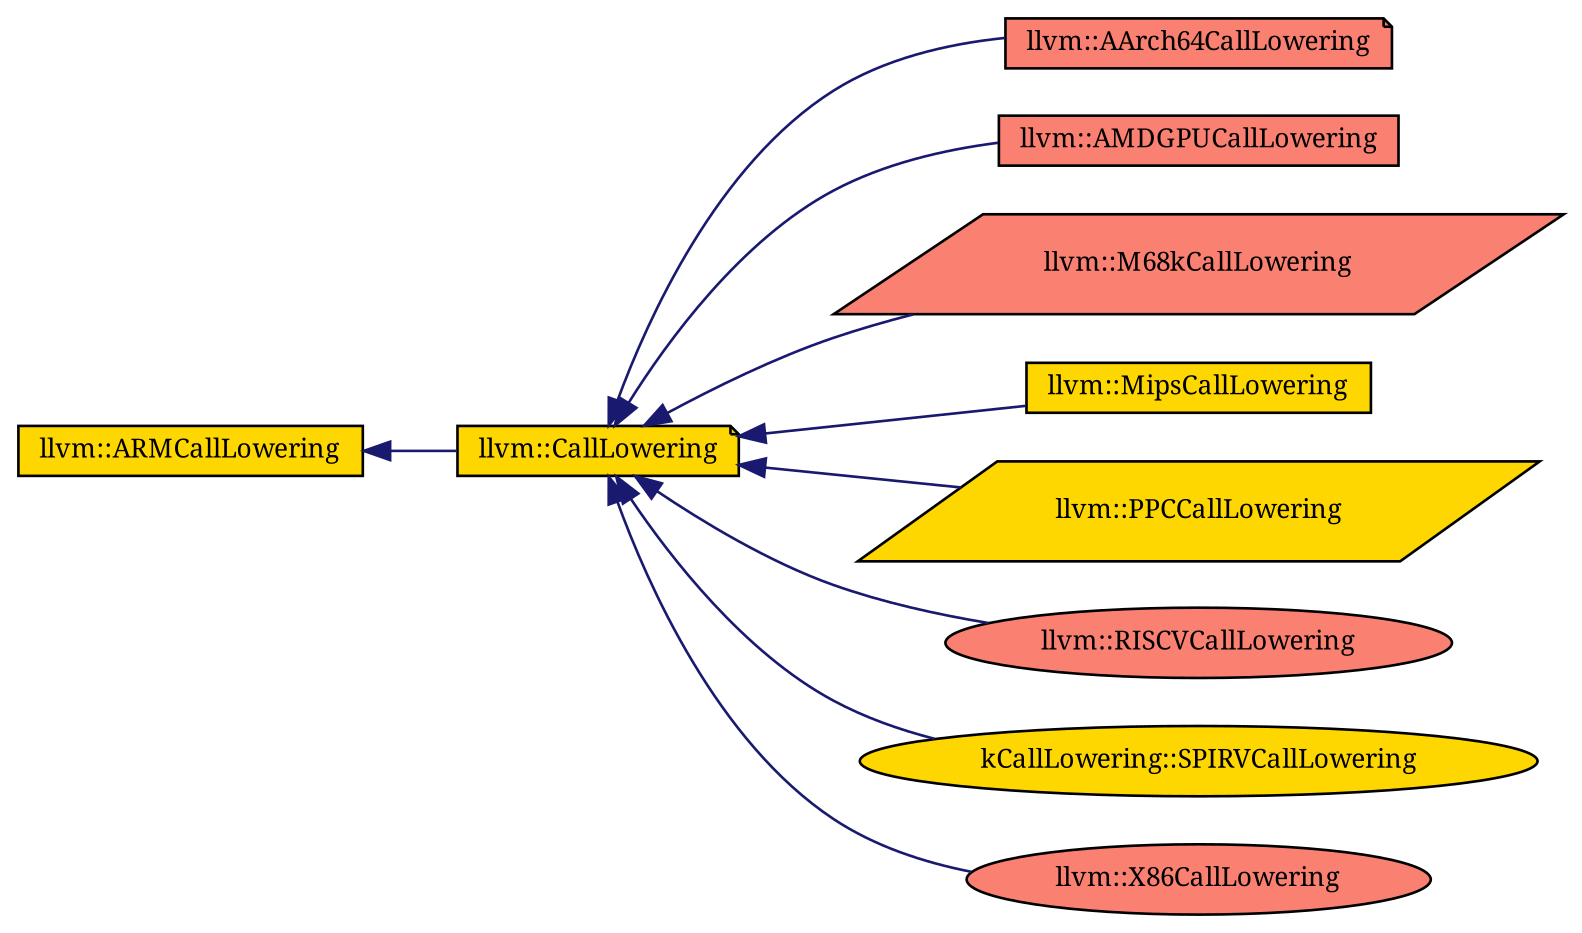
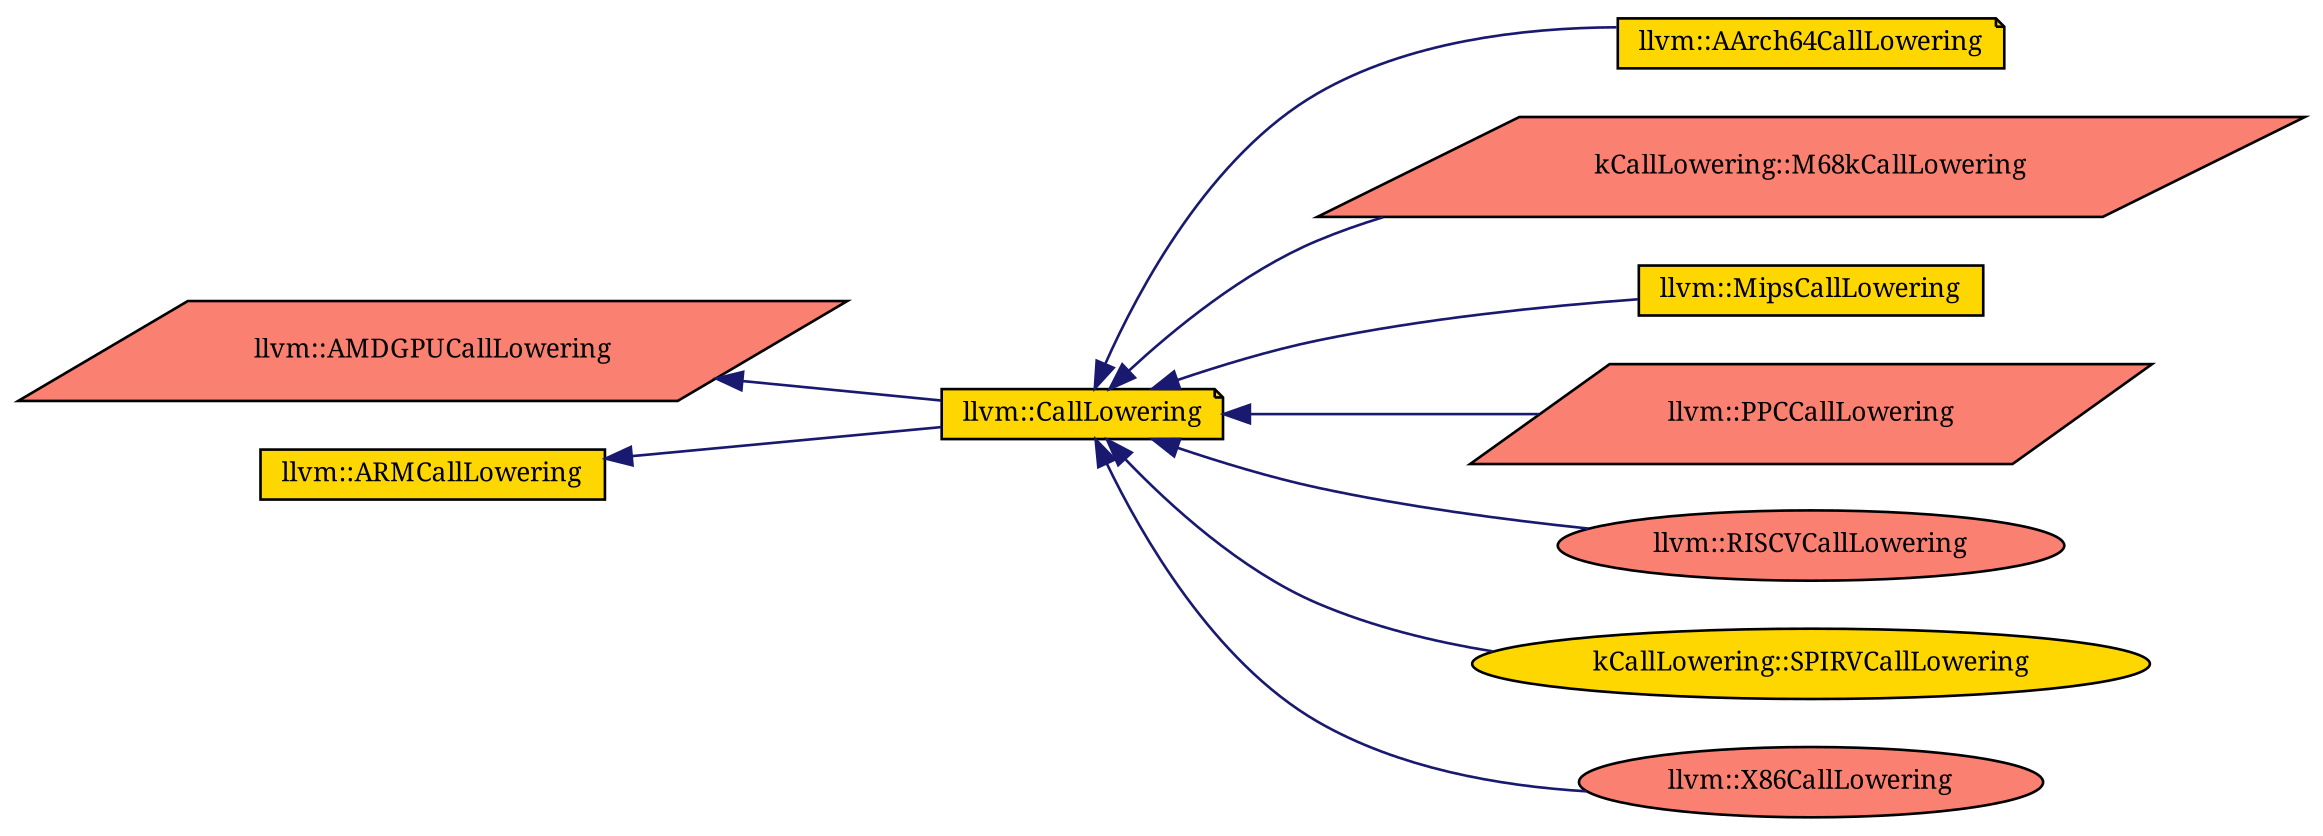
(1199, 43) -> (1811, 43)
(1199, 141) -> (433, 351)
(782, 225) -> (842, 391)
(1199, 264) -> (1811, 167)
(1199, 511) -> (1811, 414)
